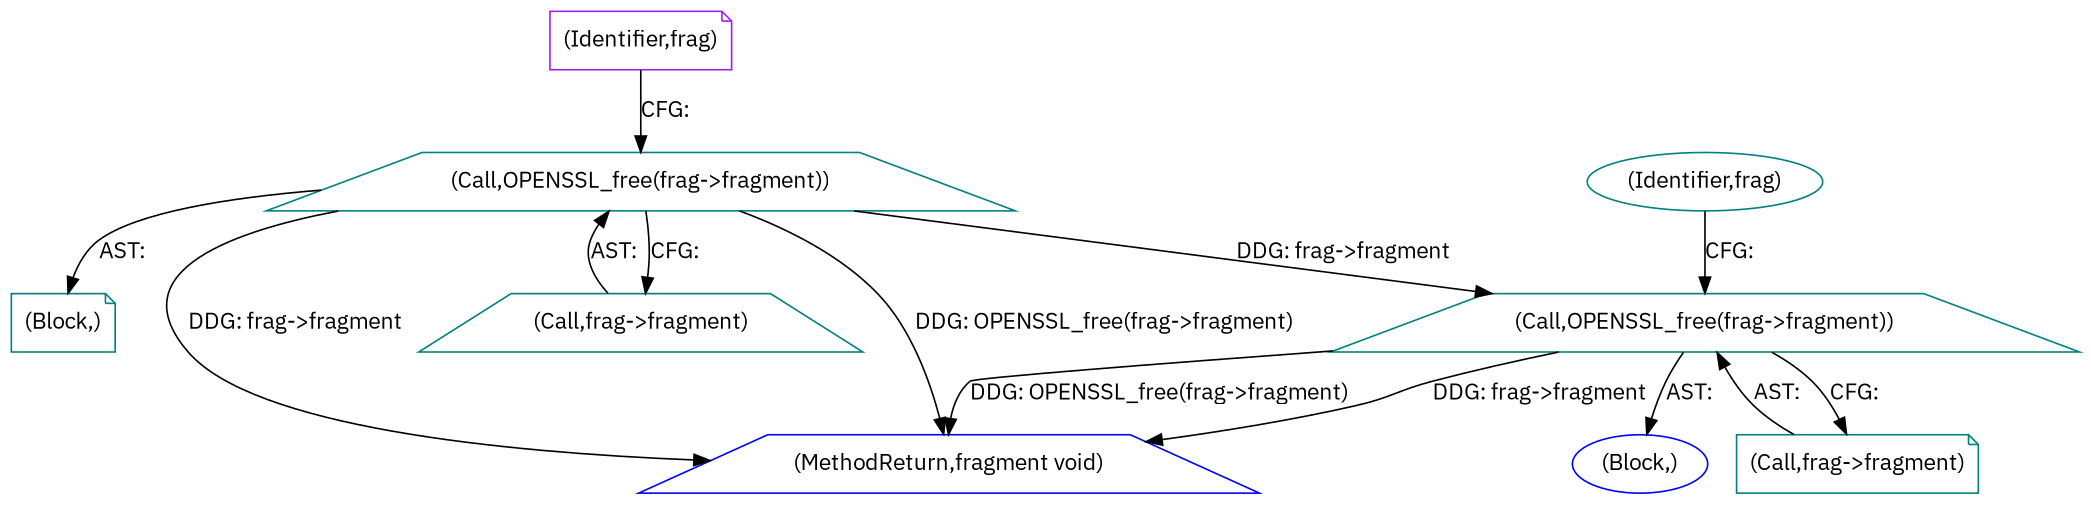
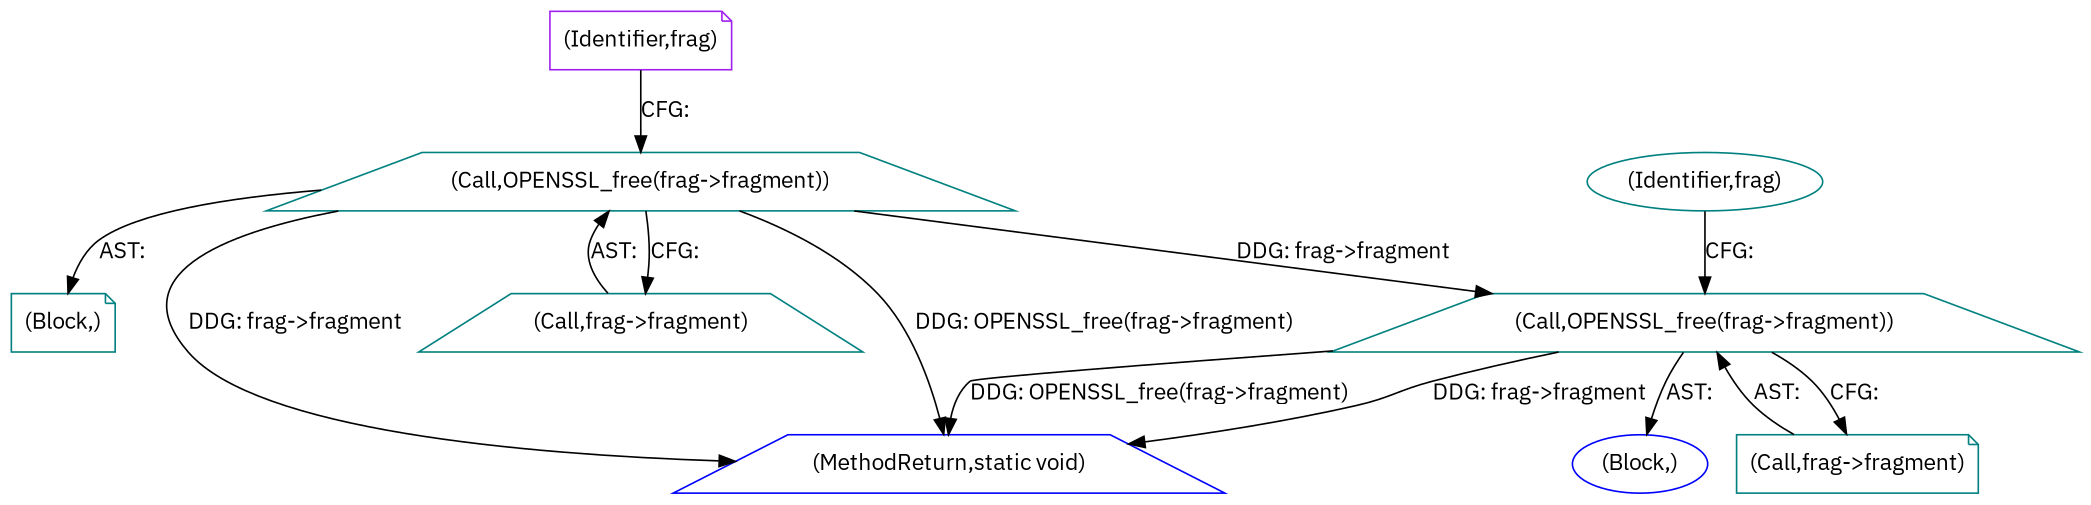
(949, 464) -> (949, 464)
